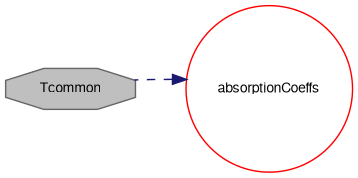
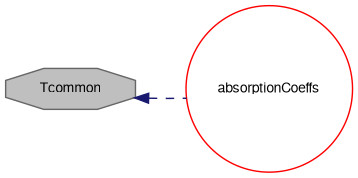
(153, 79) -> (168, 98)
